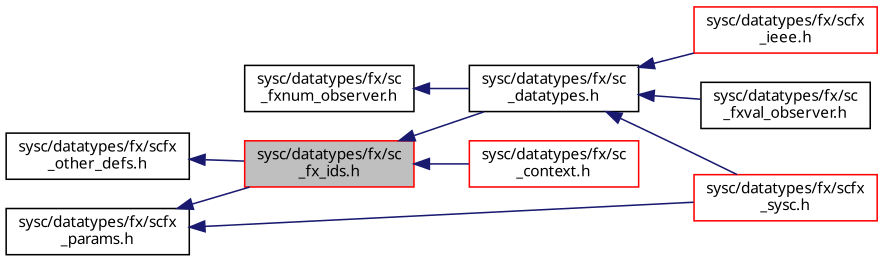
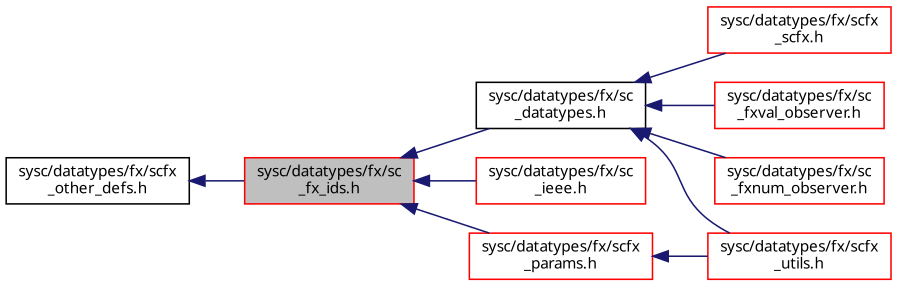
(786, 30) -> (799, 30)
(329, 88) -> (799, 181)
(449, 88) -> (688, 146)
(786, 105) -> (799, 105)
(554, 164) -> (561, 181)
(221, 196) -> (453, 221)
(786, 198) -> (799, 256)
(98, 232) -> (561, 256)
